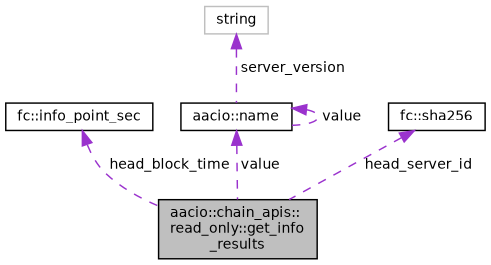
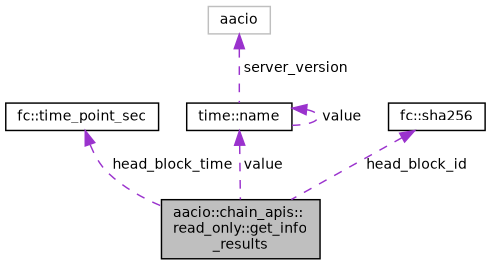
(236, 20) -> (239, 20)
(79, 117) -> (82, 117)
(236, 117) -> (239, 117)
(417, 165) -> (414, 165)
